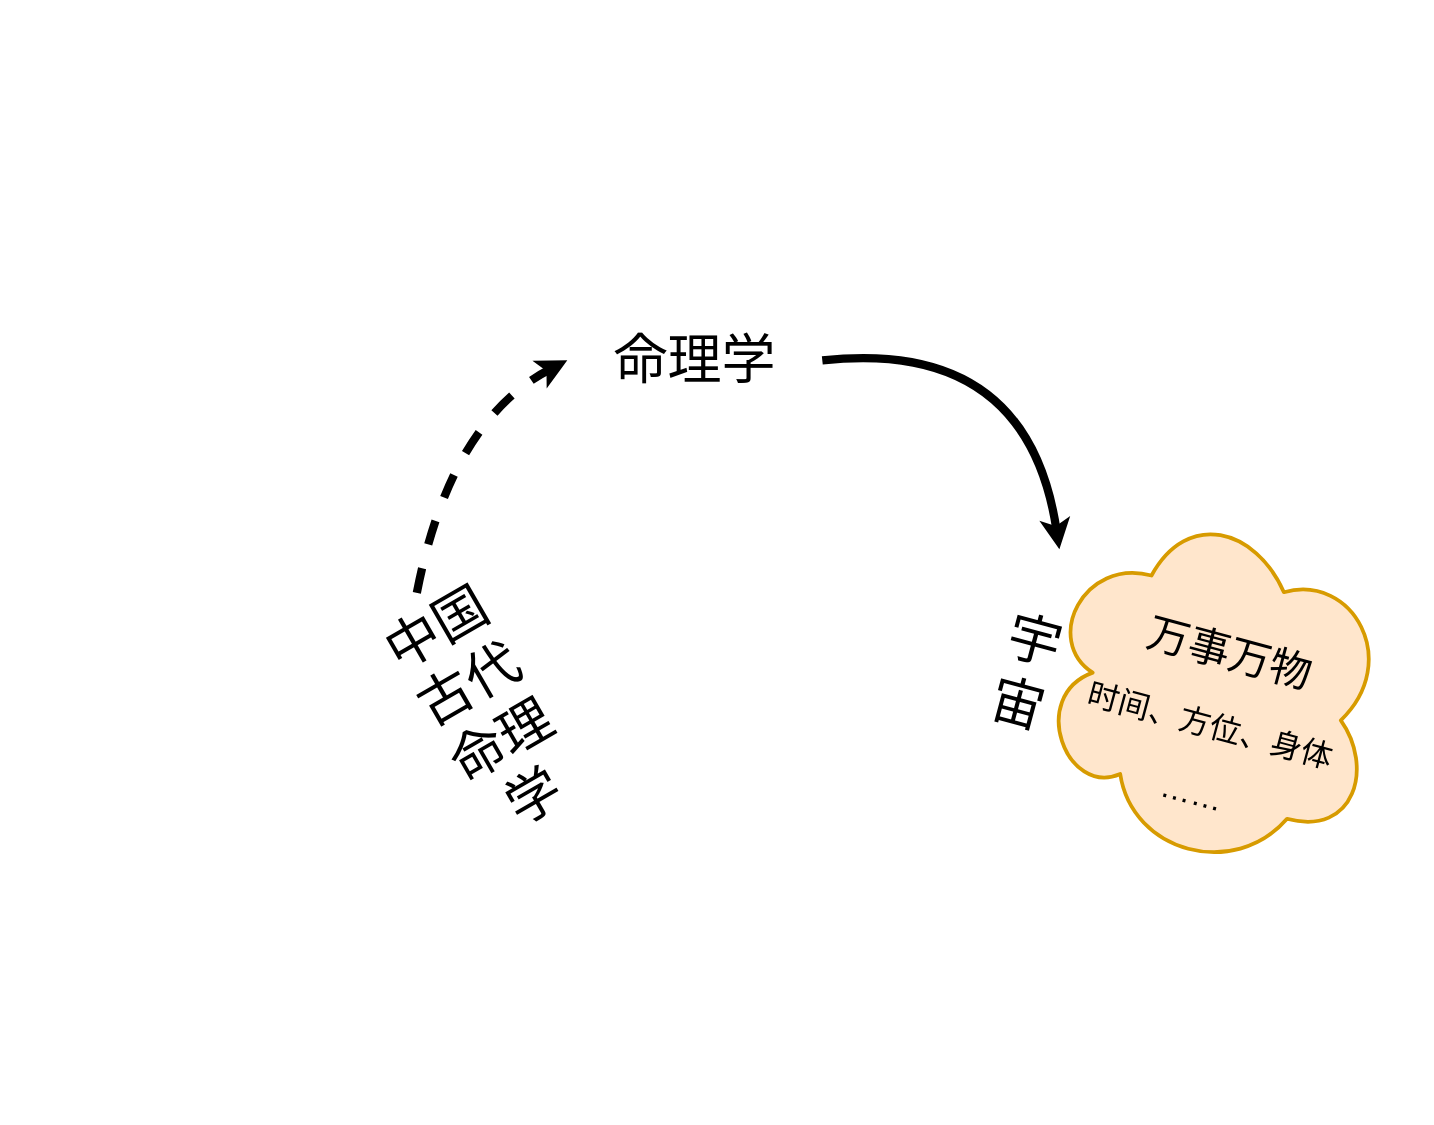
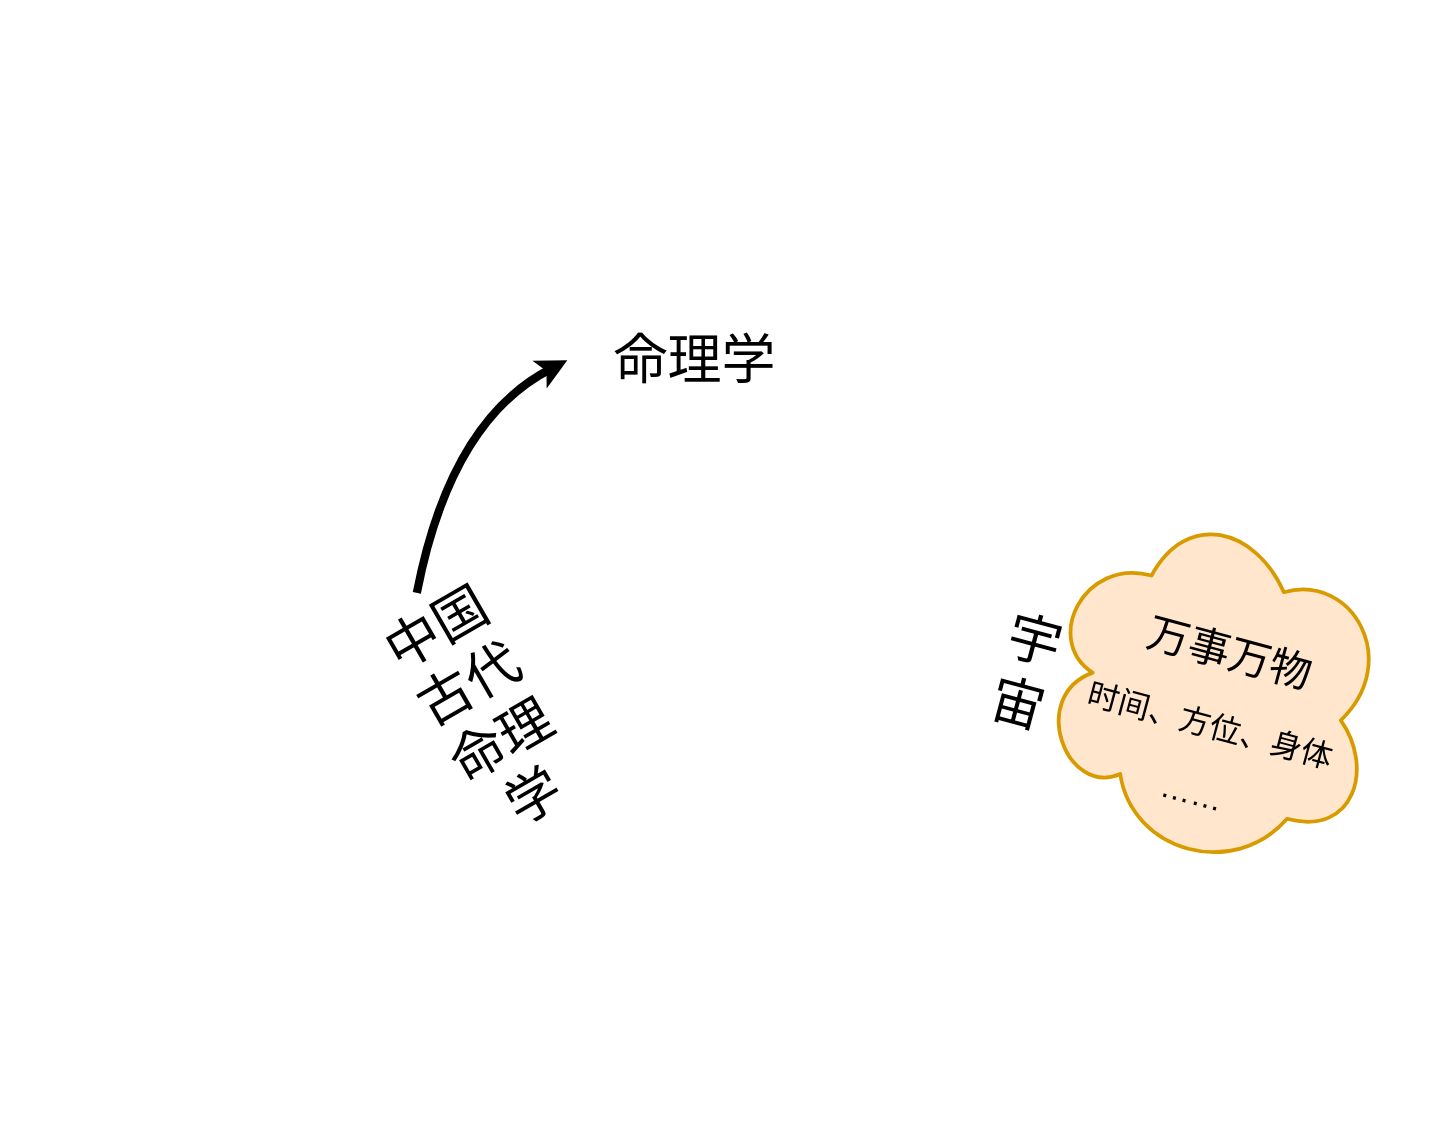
(981, 390) -> none
(440, 509) -> (440, 509)
